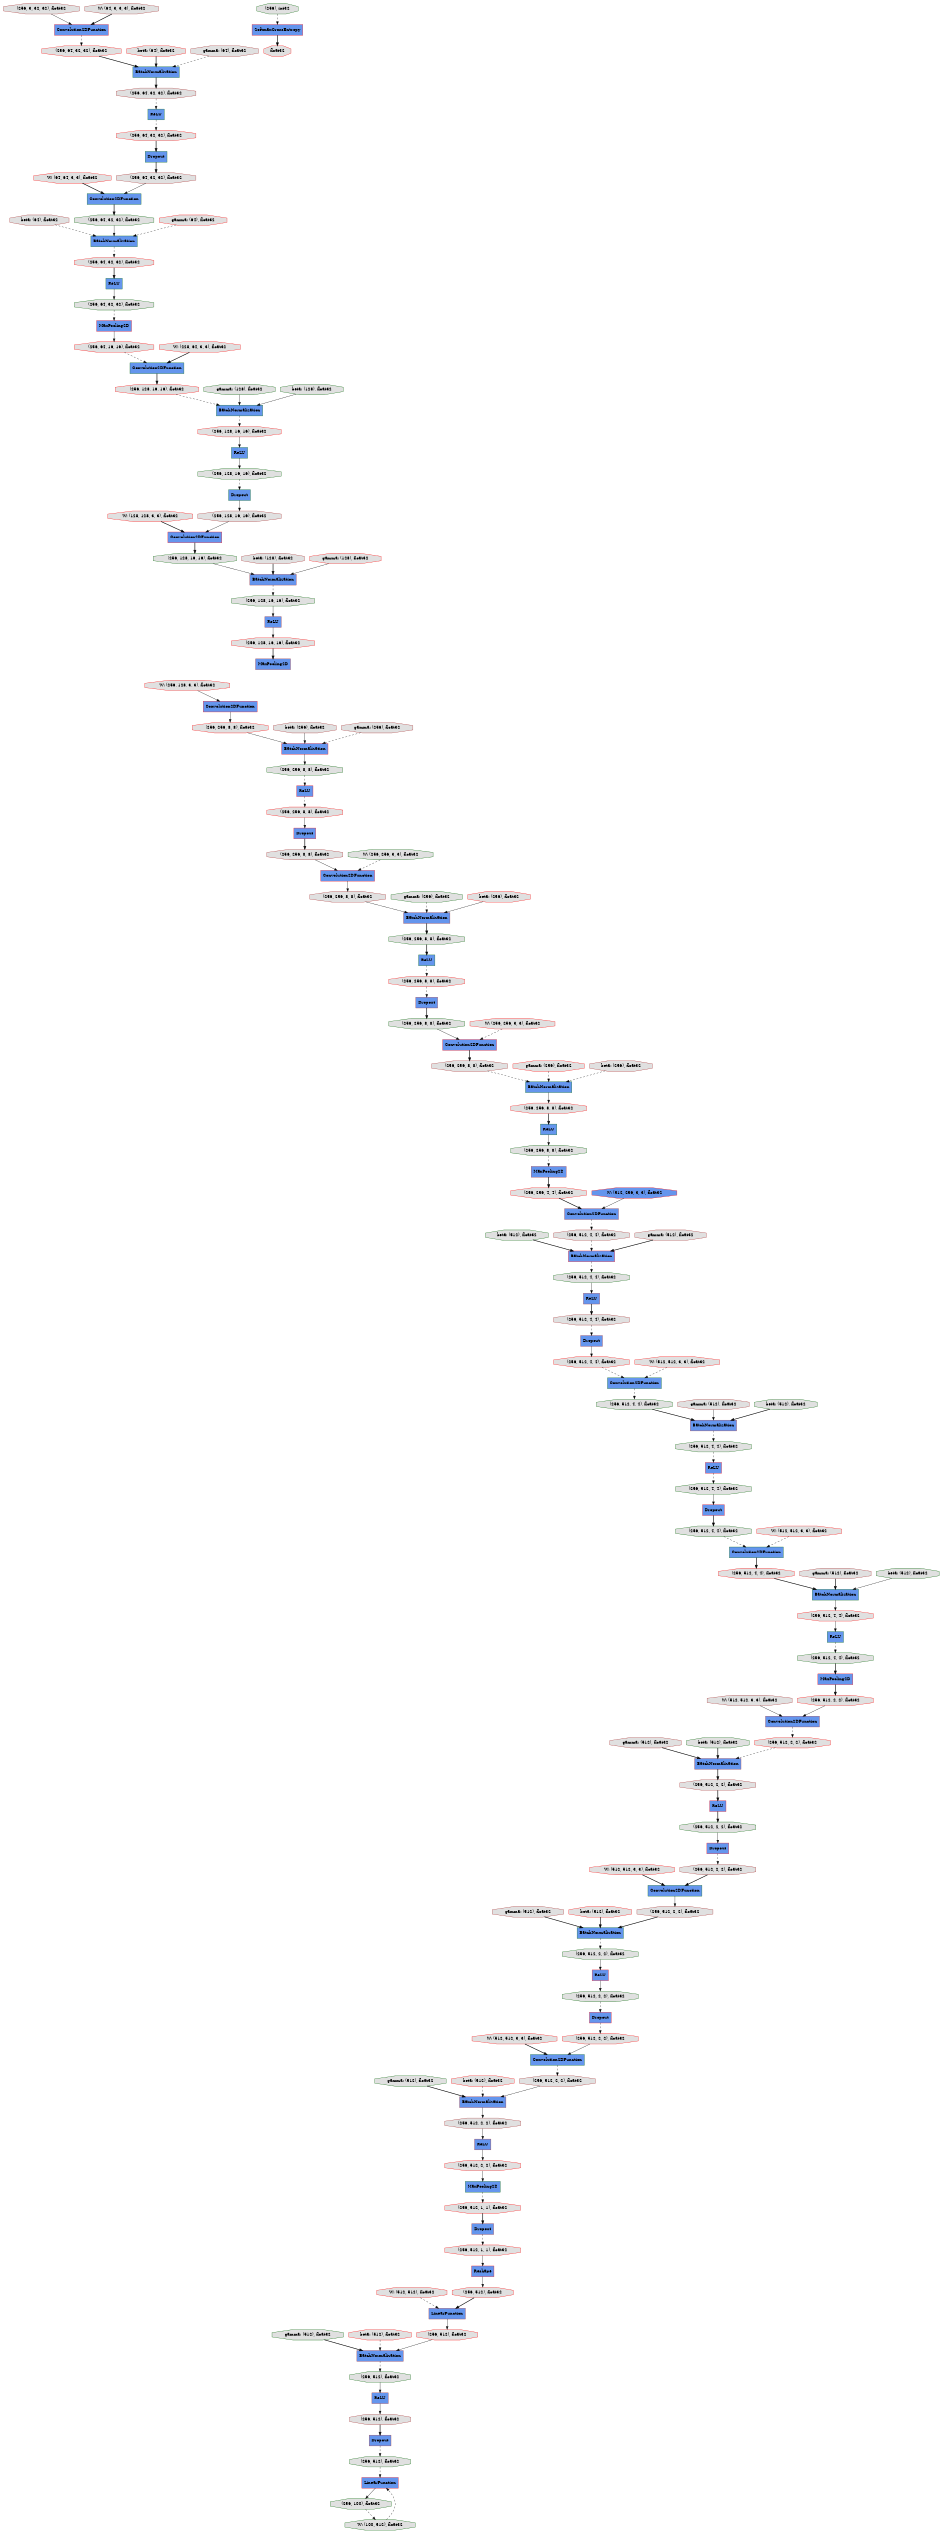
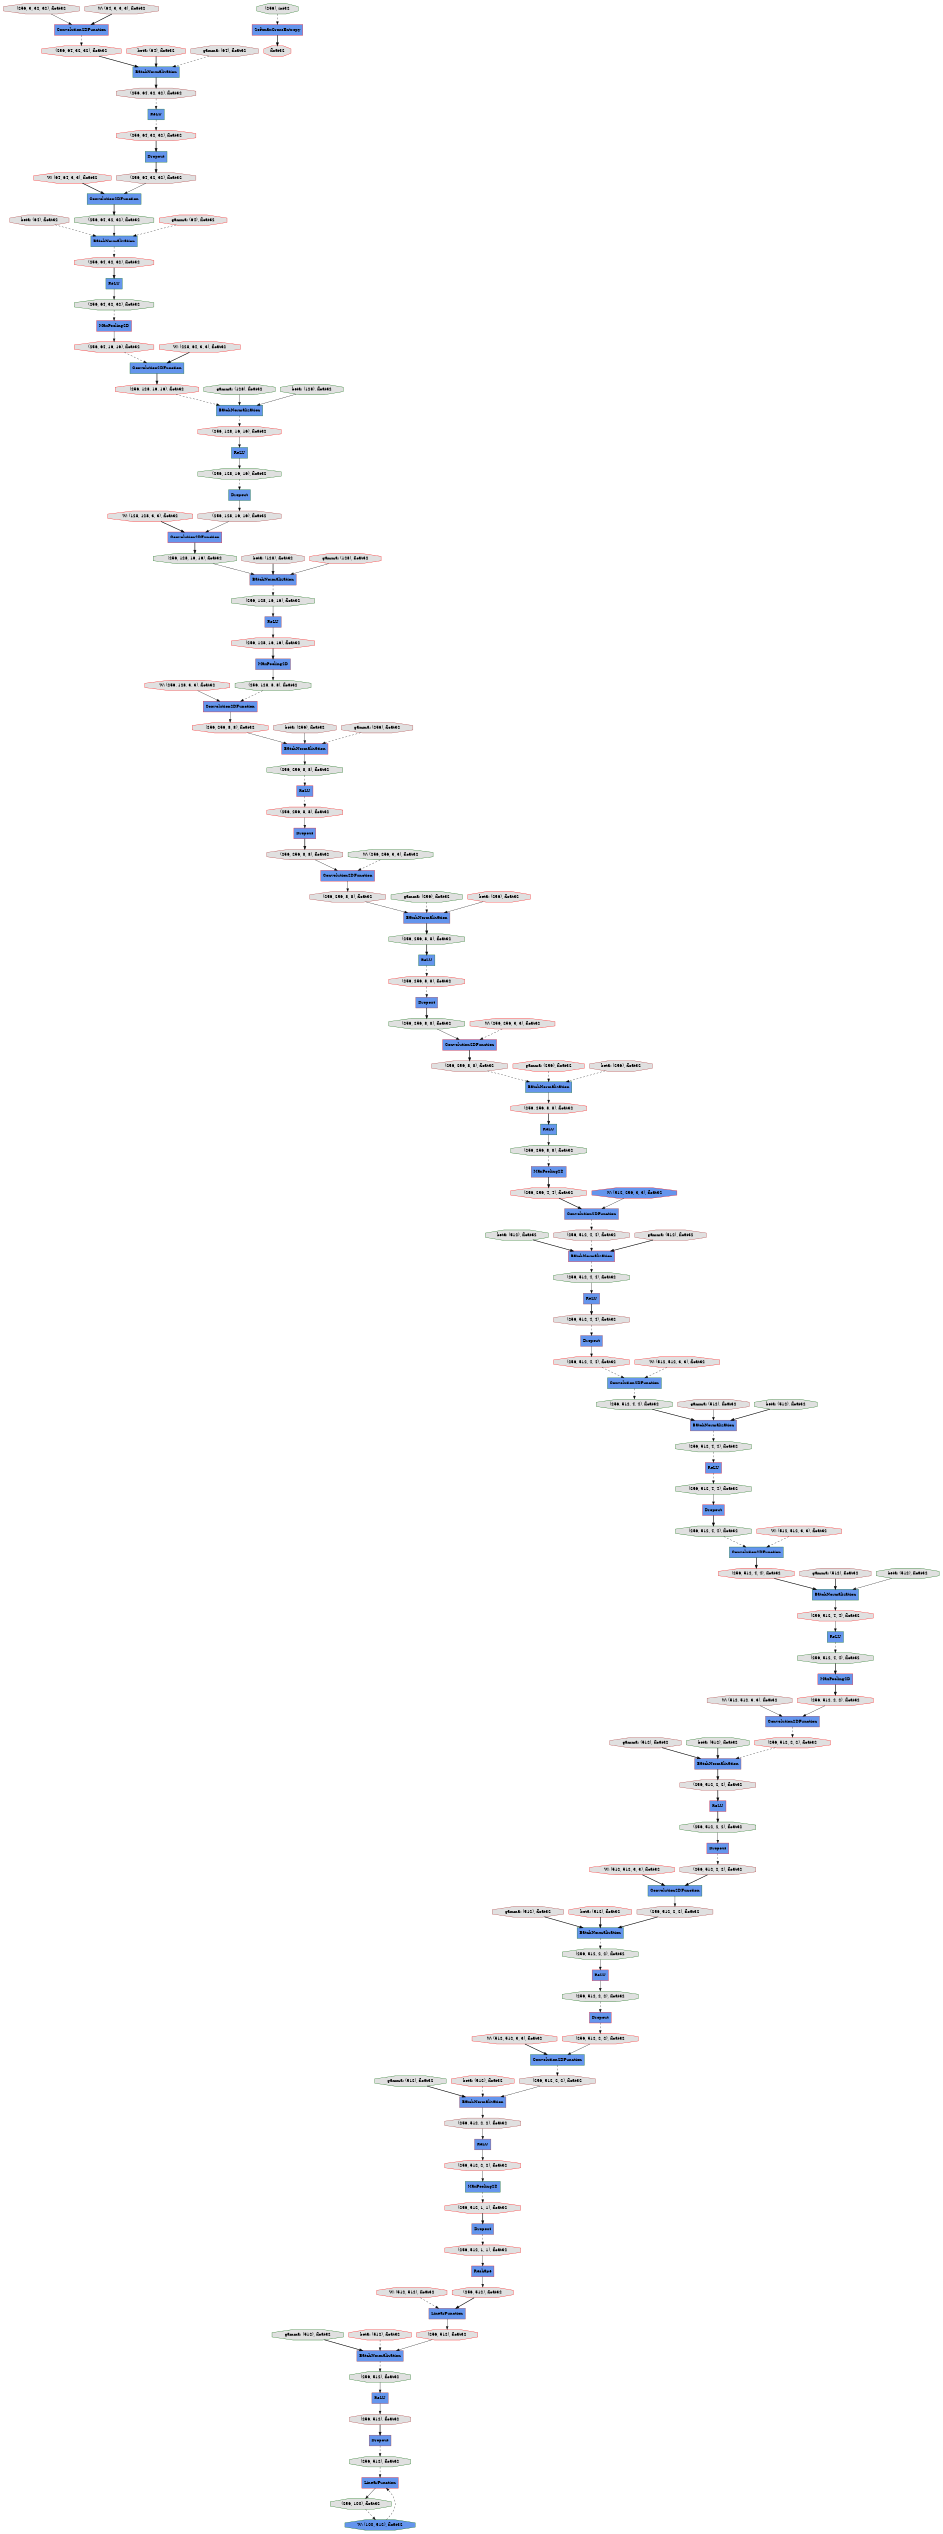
none -> (273, 685)
(380, 2525) -> (380, 2525)
